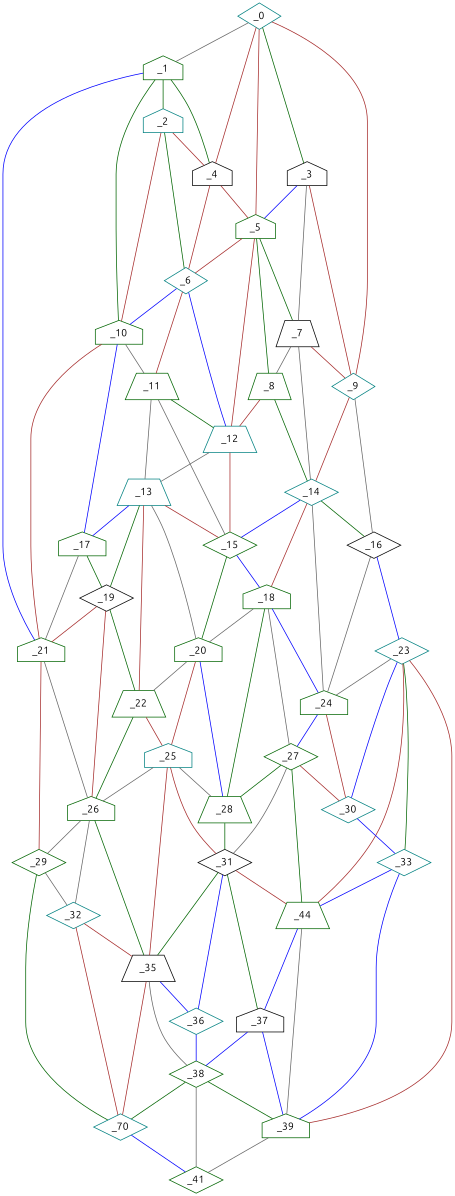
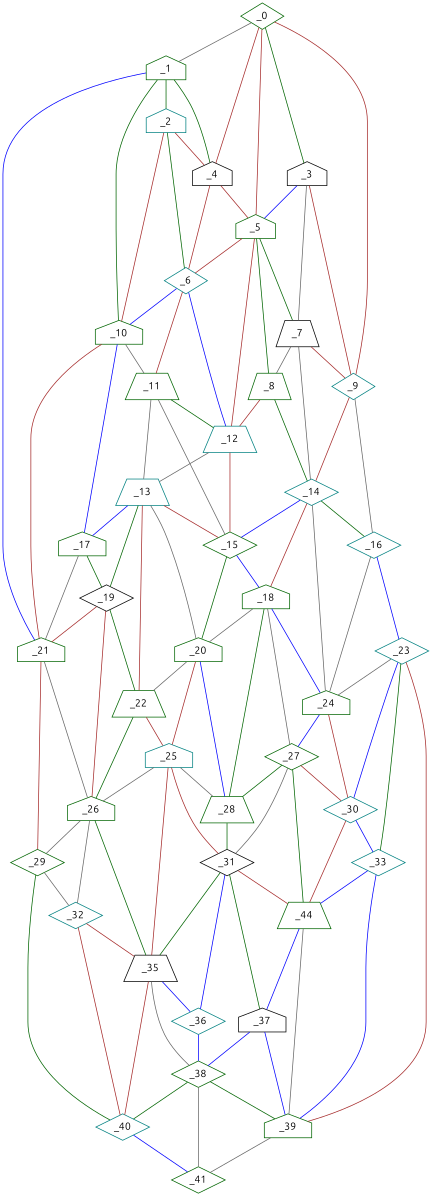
(259, 16) -> (262, 16)
(374, 545) -> (374, 545)
(392, 795) -> (328, 861)
(120, 1127) -> (123, 1127)
